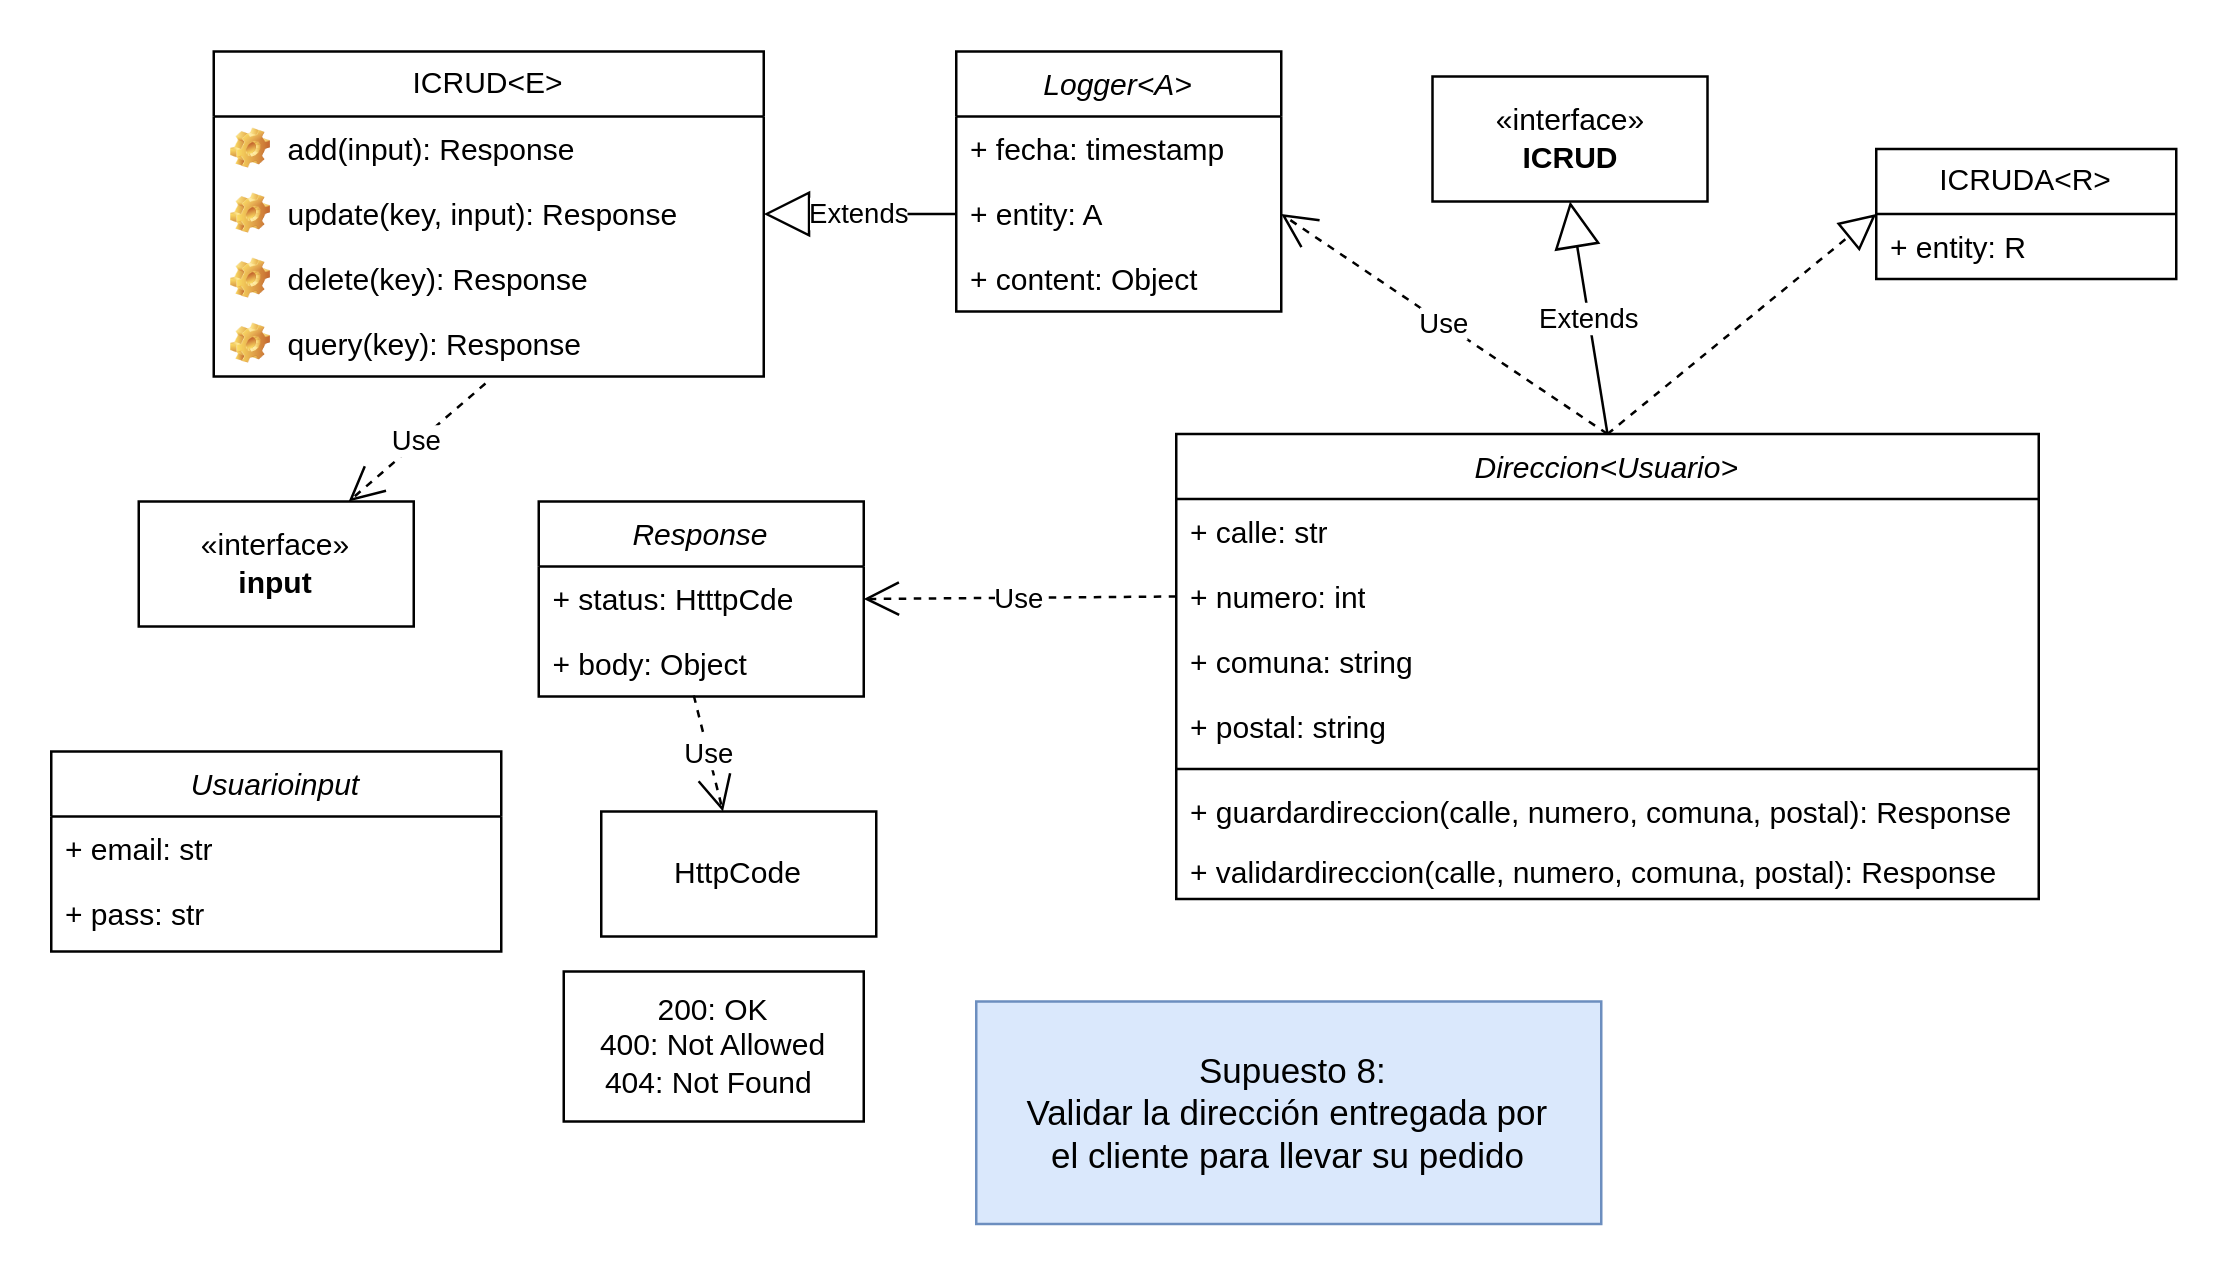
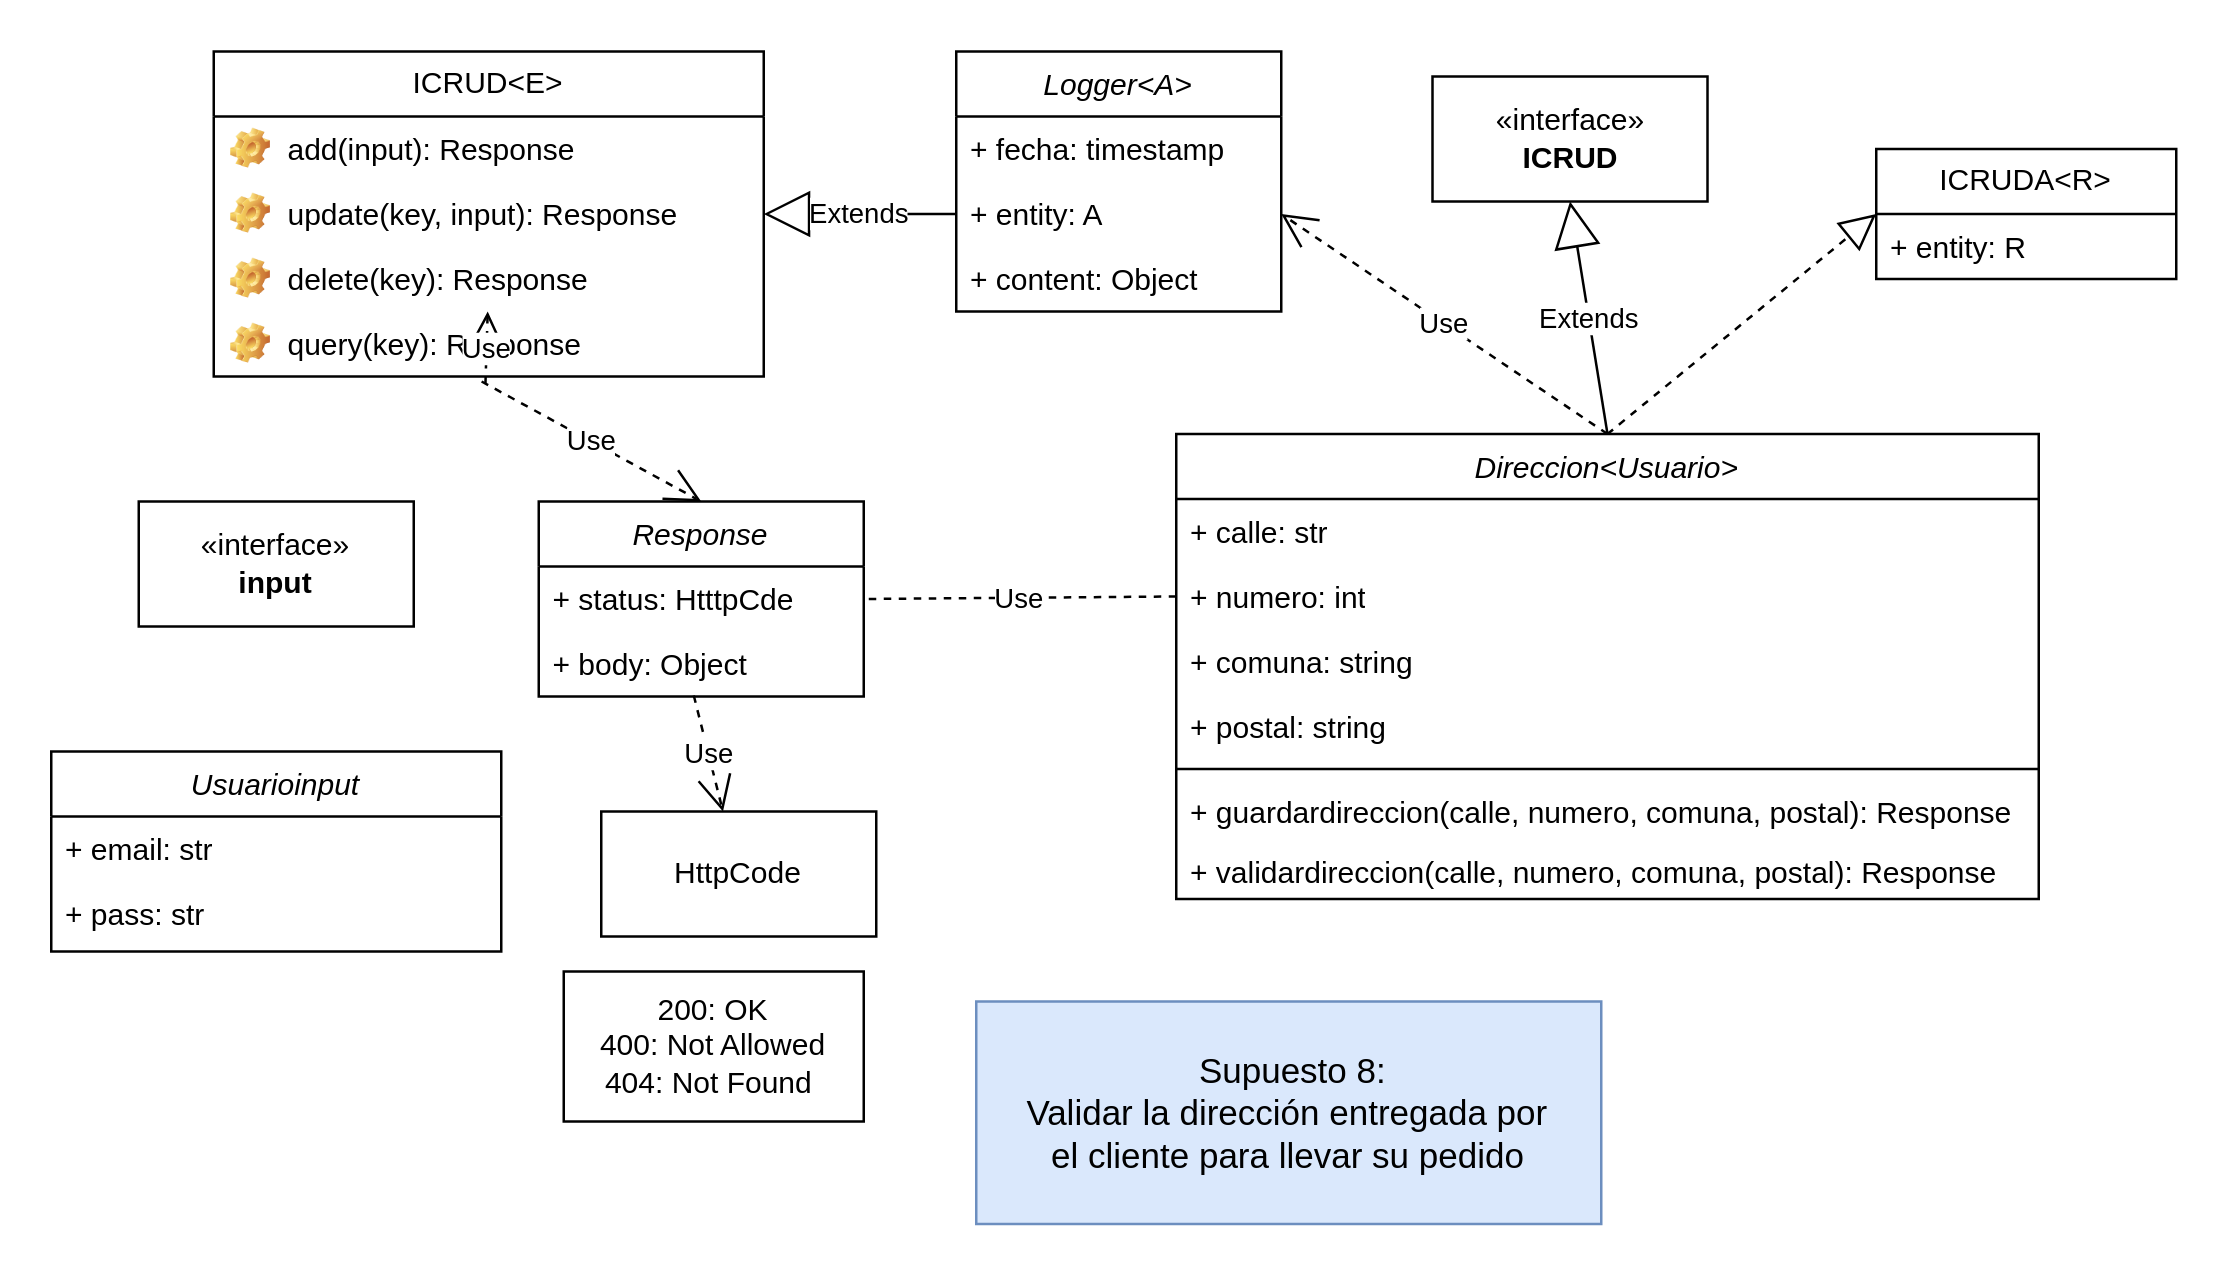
(459, 406) -> (487, 348)
none -> (638, 467)
(873, 599) -> (872, 599)
